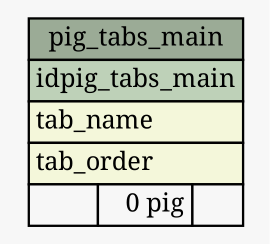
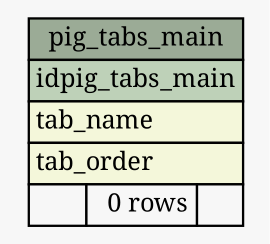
(156, 204) -> (149, 204)
